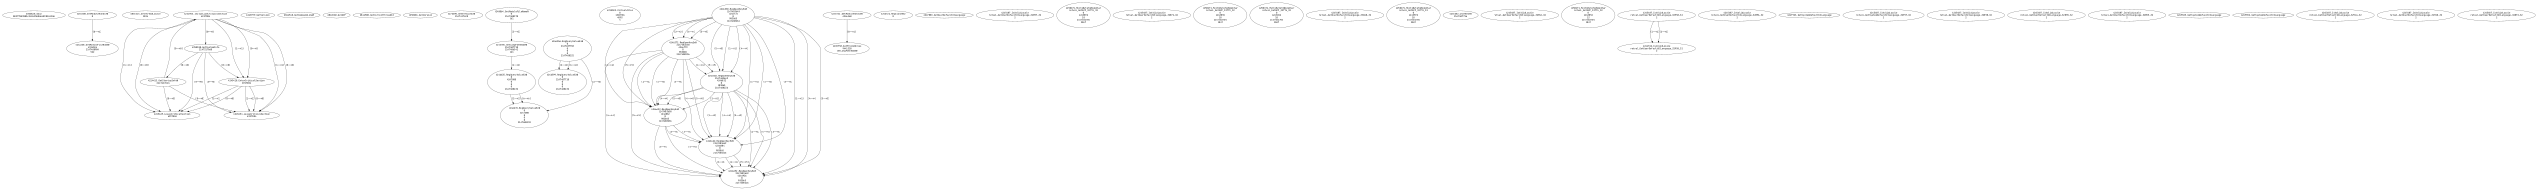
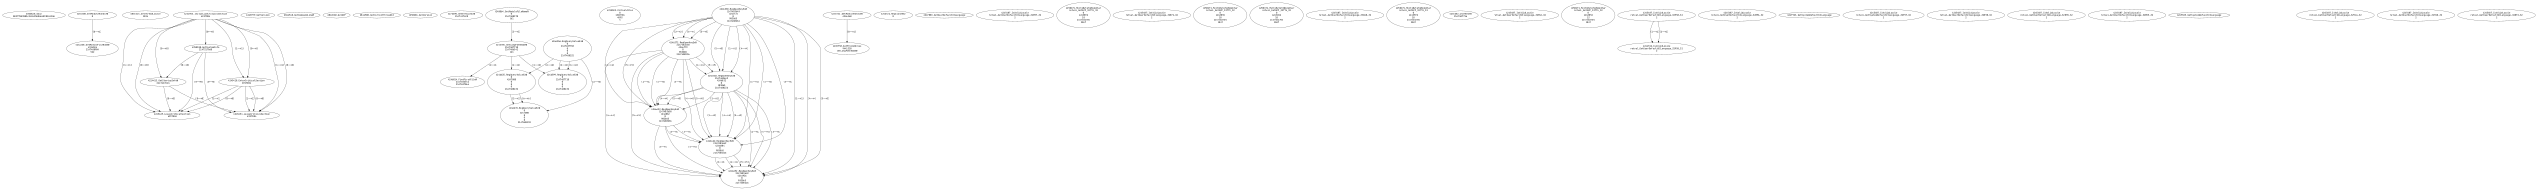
(2263, 15) -> none
(170, 44) -> (159, 38)
none -> (531, 65)
none -> (542, 66)
(221, 67) -> none
none -> (462, 82)
